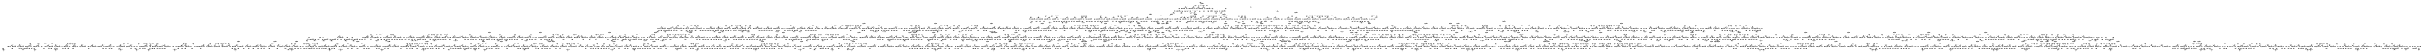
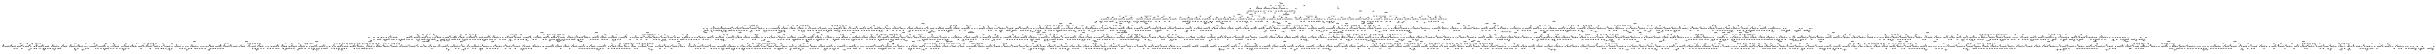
none -> (1338, 9)
(711, 27) -> none
(873, 27) -> none
none -> (712, 32)
(942, 36) -> none
none -> (619, 45)
